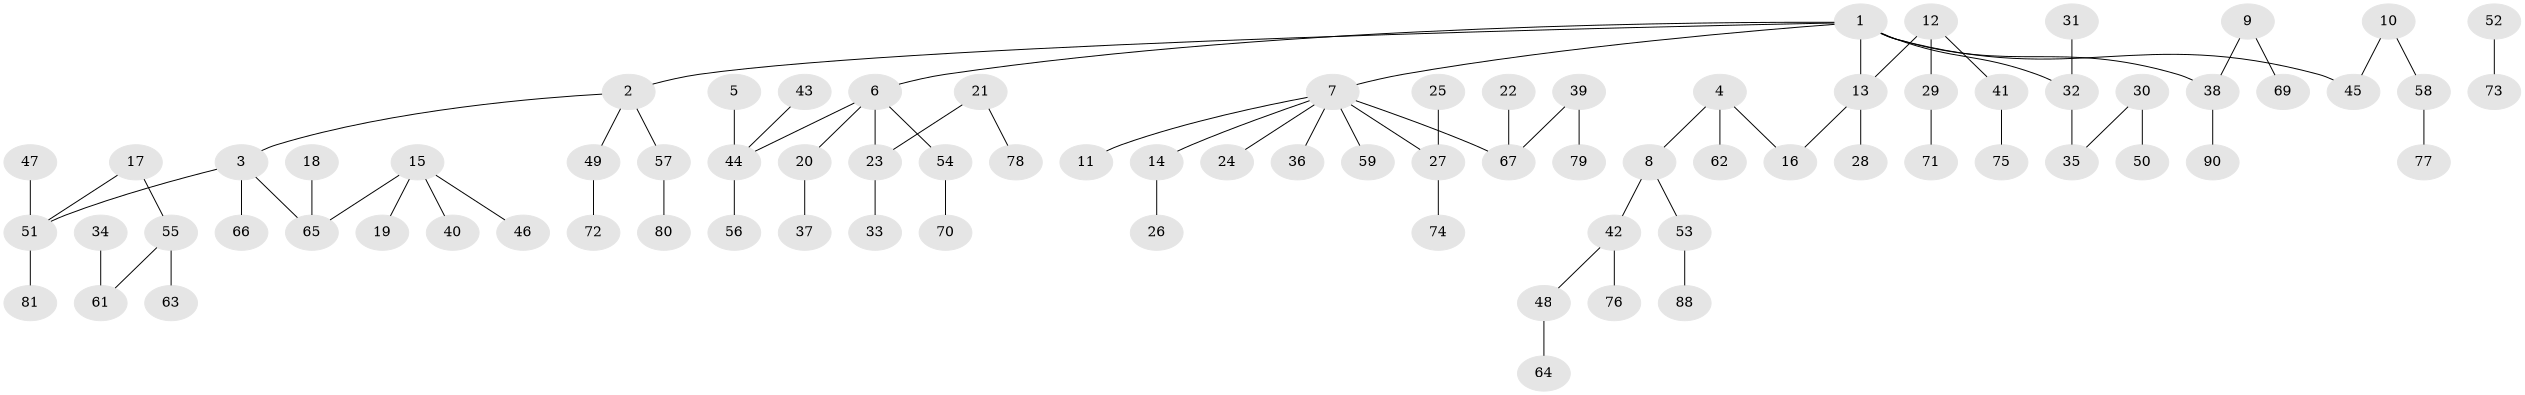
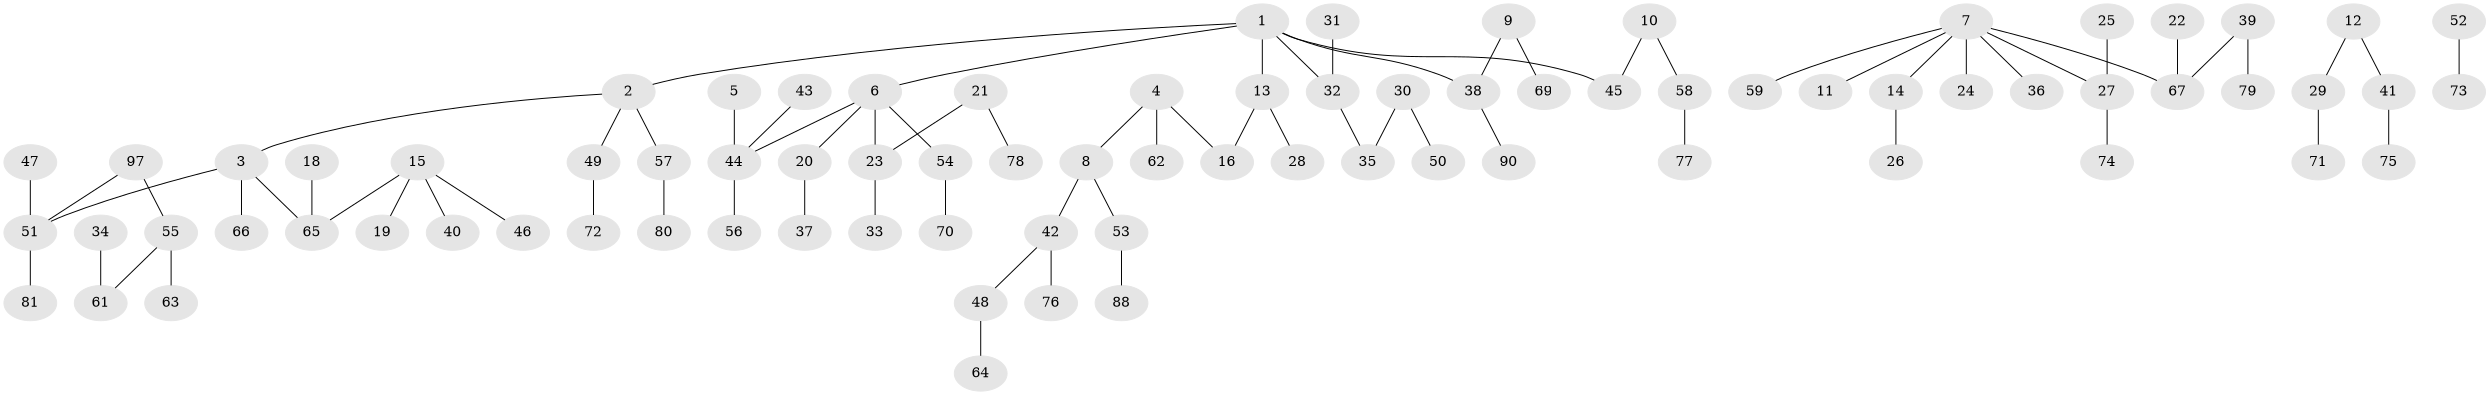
(1595, 47) -> none
(1896, 57) -> none
(136, 162) -> (136, 162)
